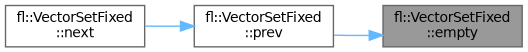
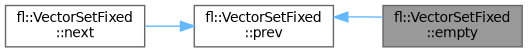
(351, 35) -> (366, 17)
